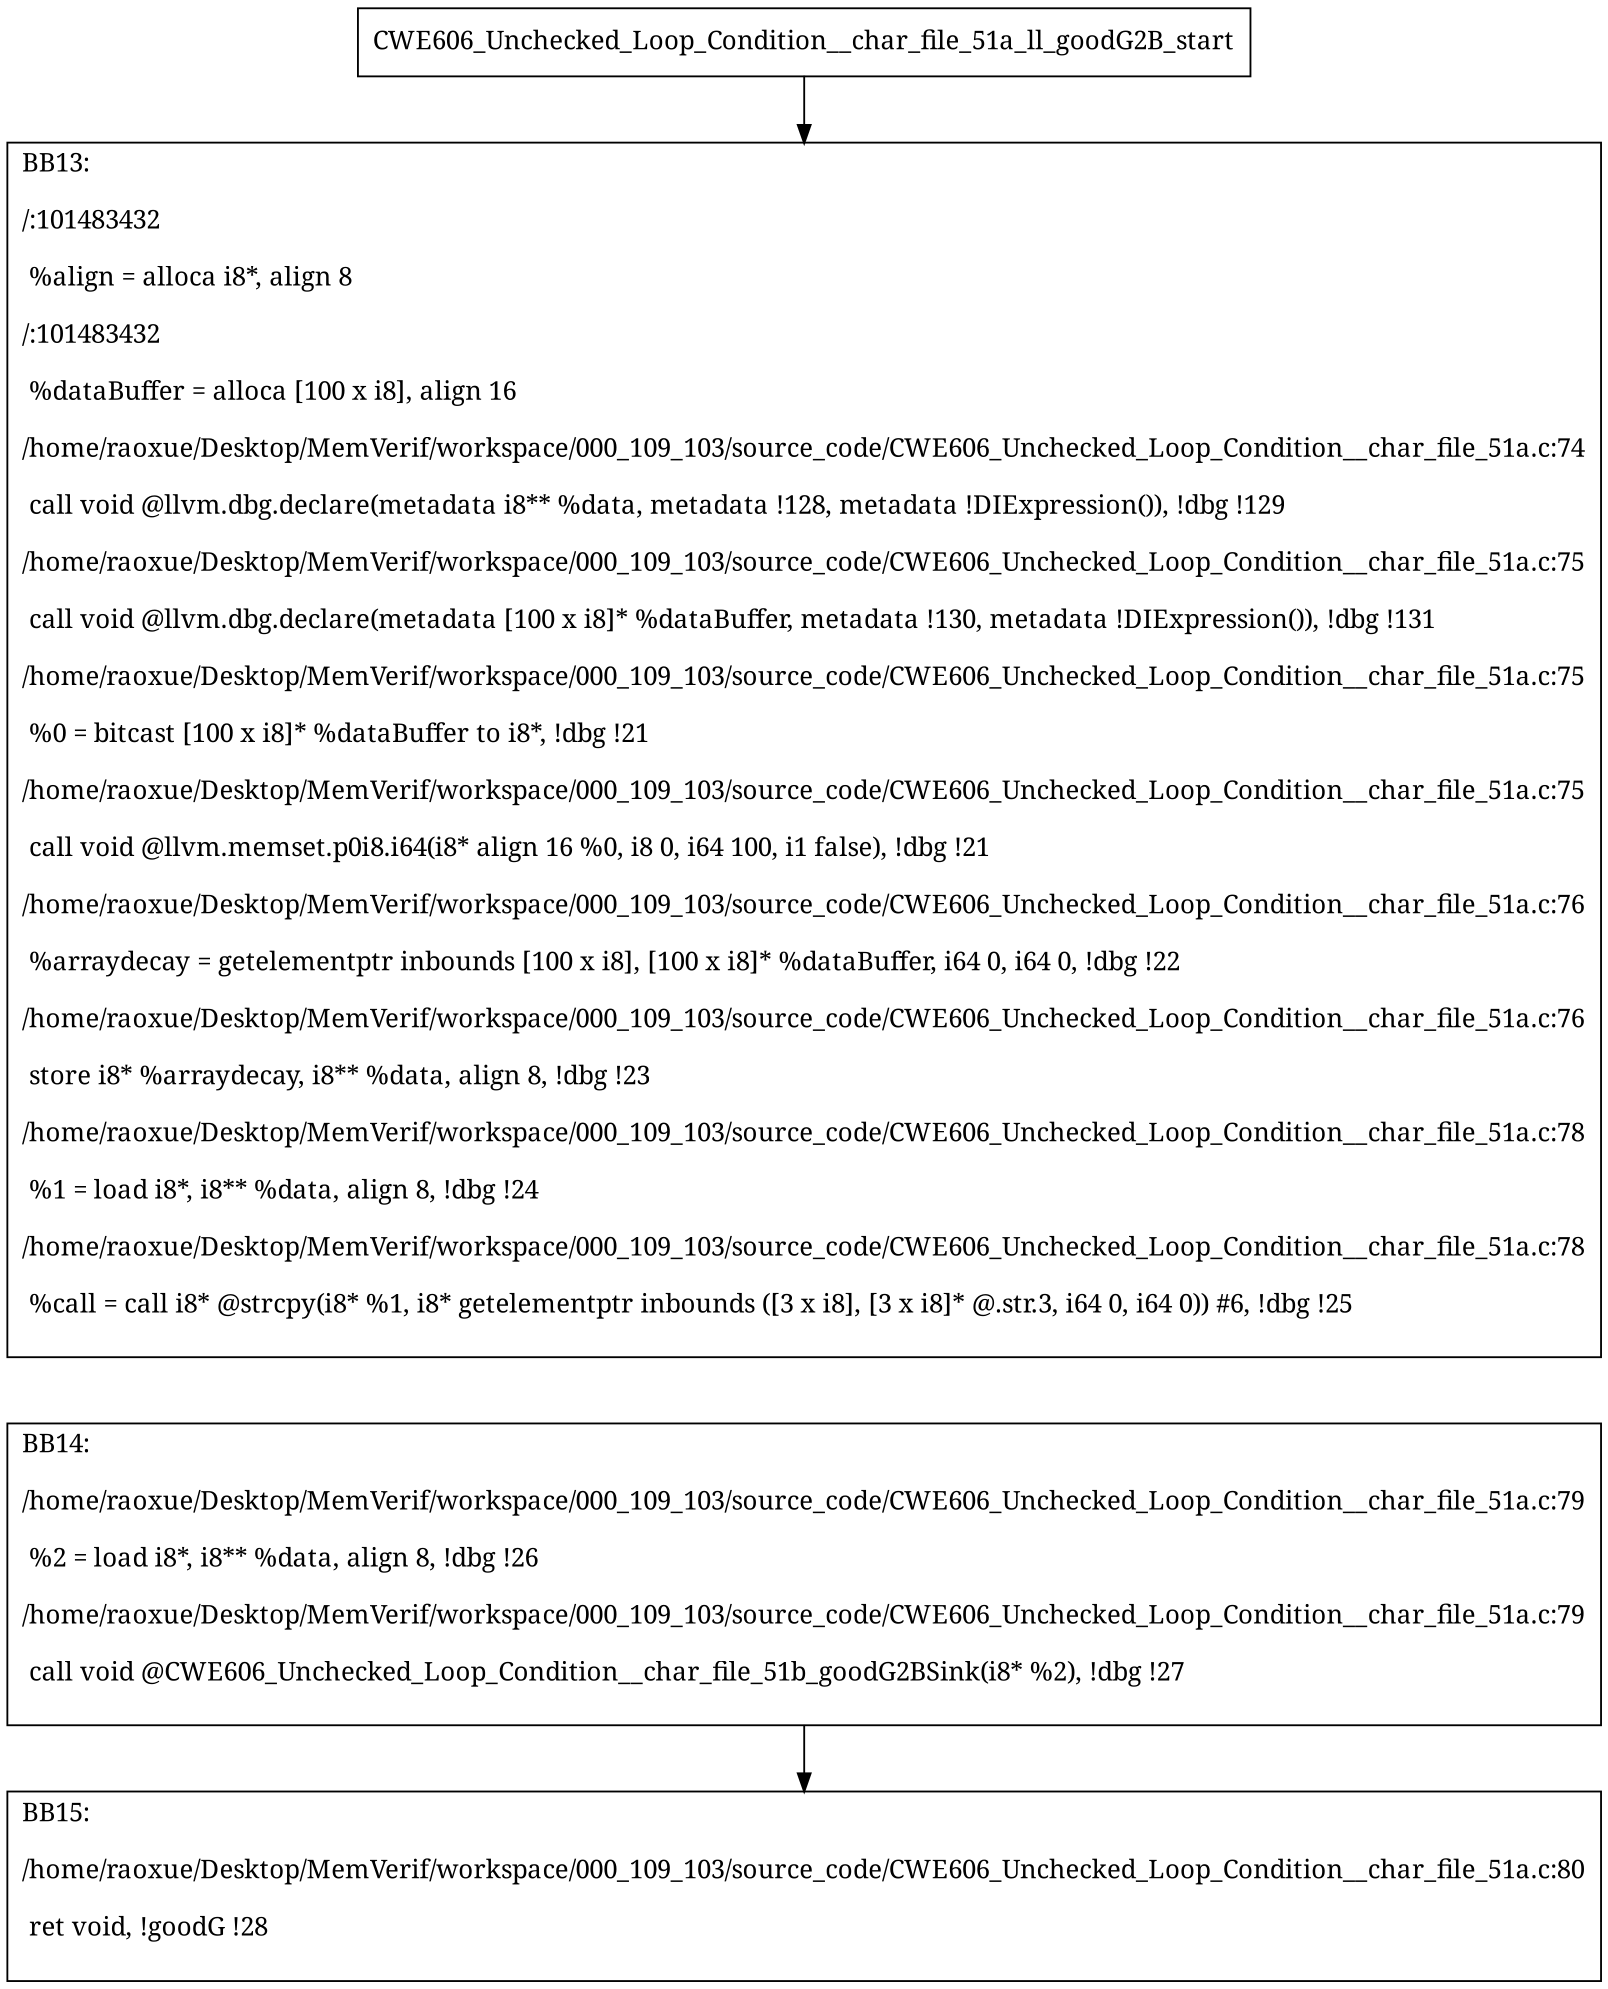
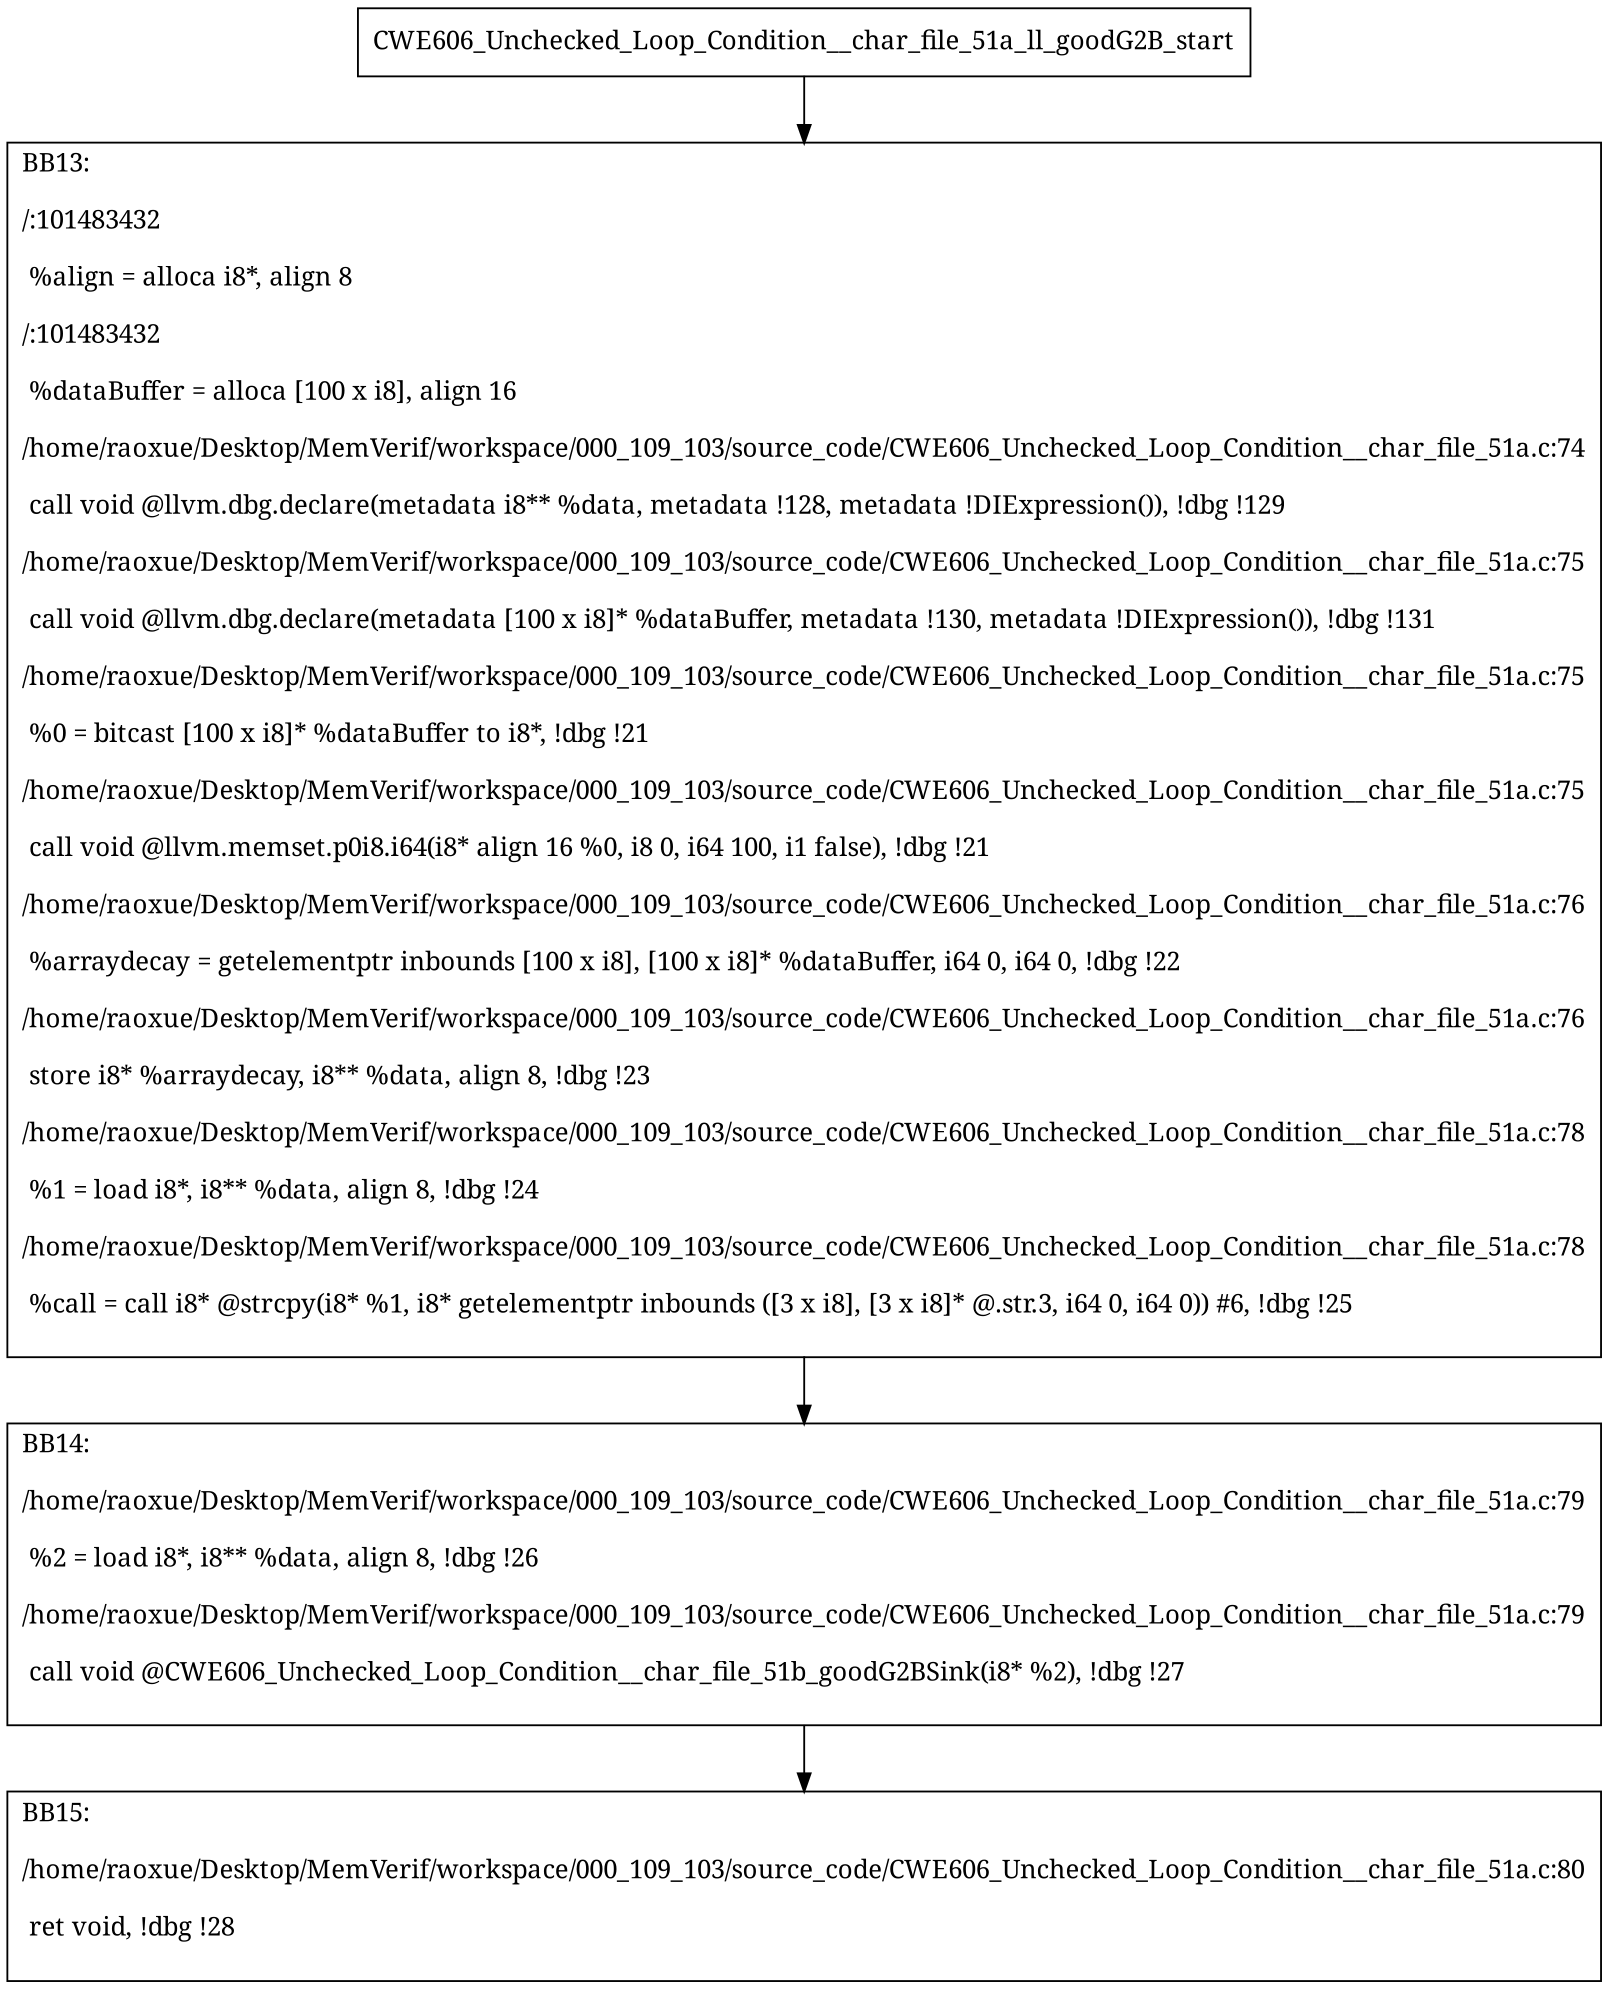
none -> (804, 1381)
(145, 1928) -> (129, 1928)
